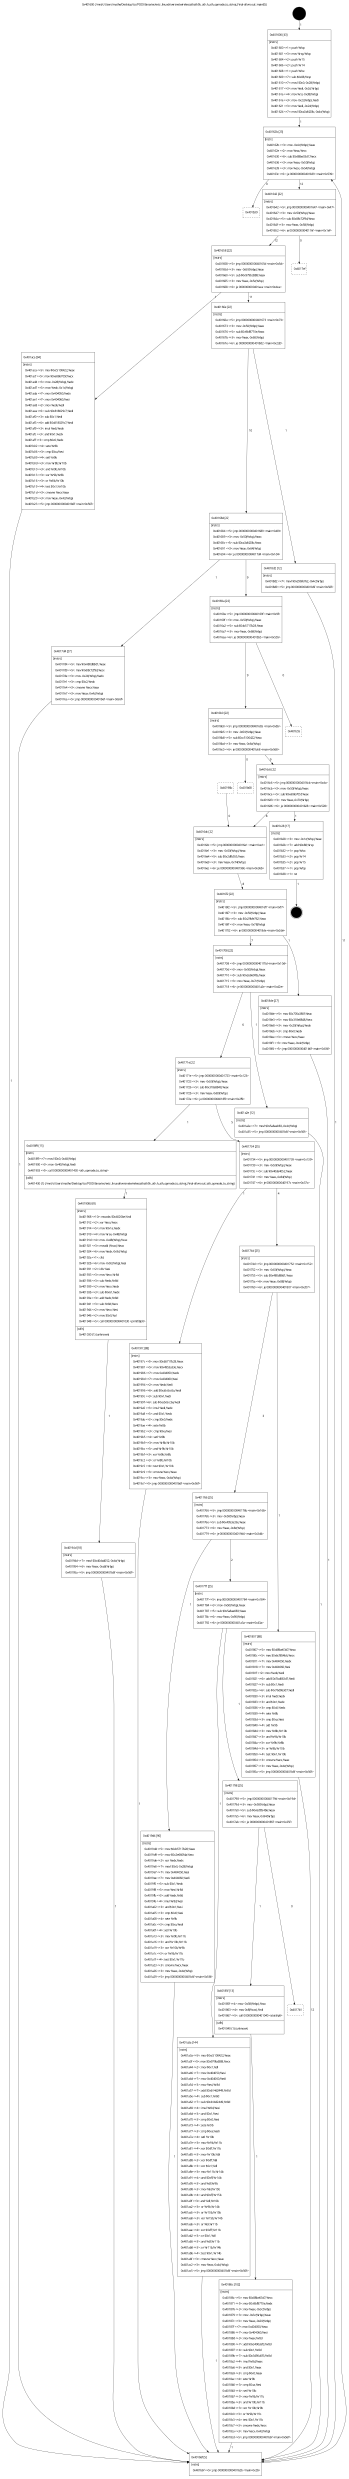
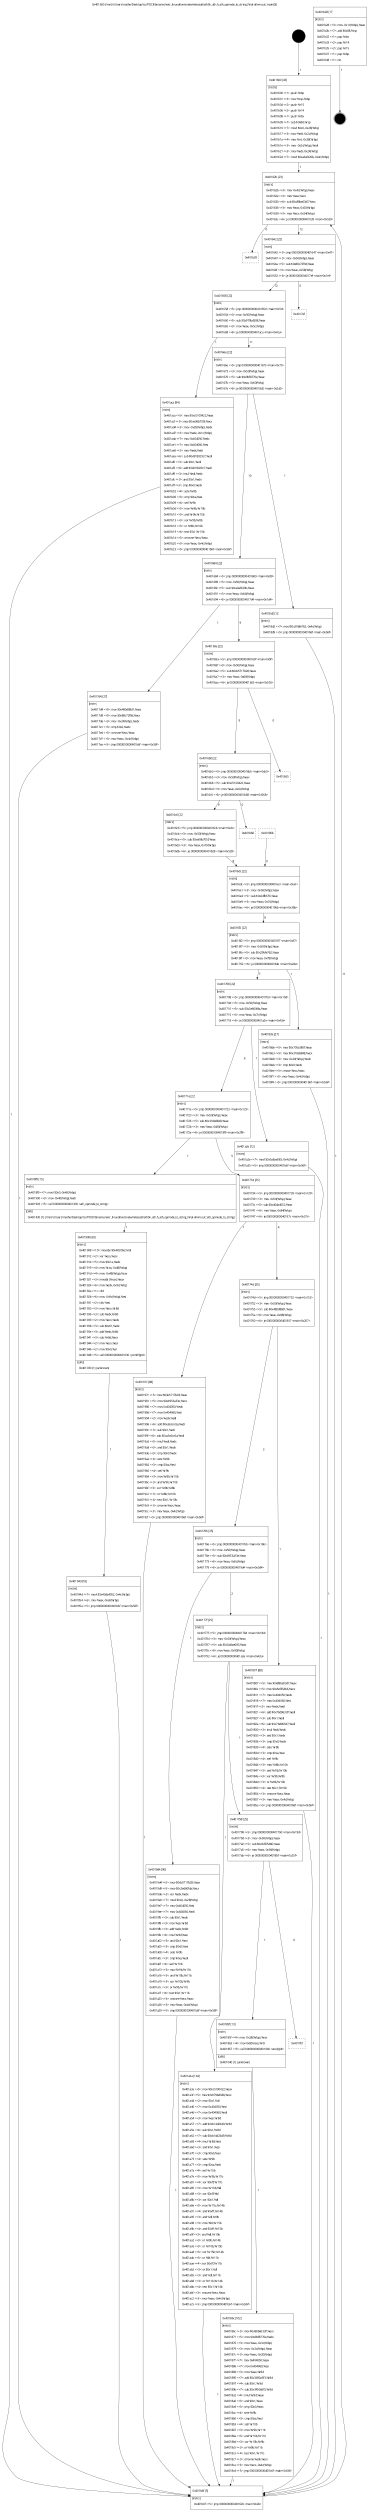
(294, 815) -> none
(312, 2010) -> (313, 2044)
